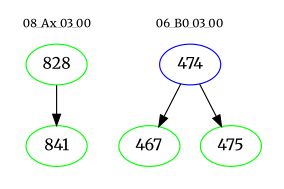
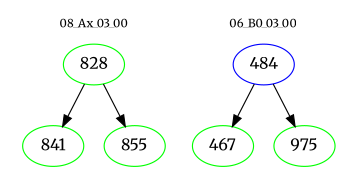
(190, 65) -> (264, 65)
none -> (135, 146)
(231, 146) -> (304, 146)
